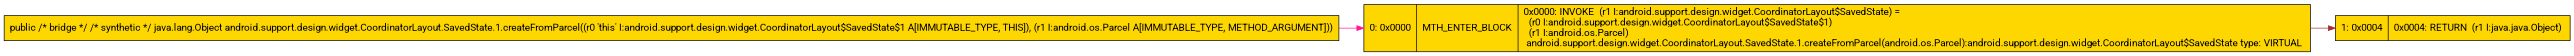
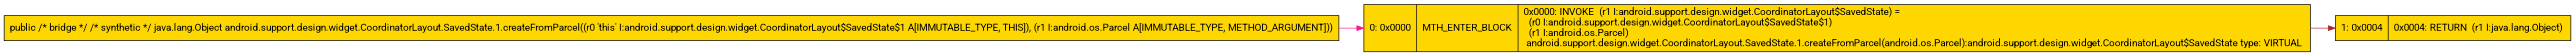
(2479, 28) -> (2480, 28)
